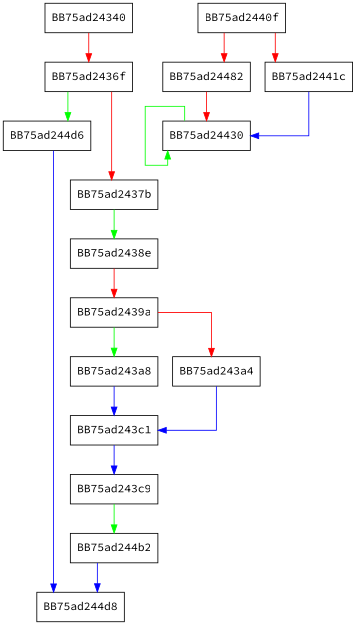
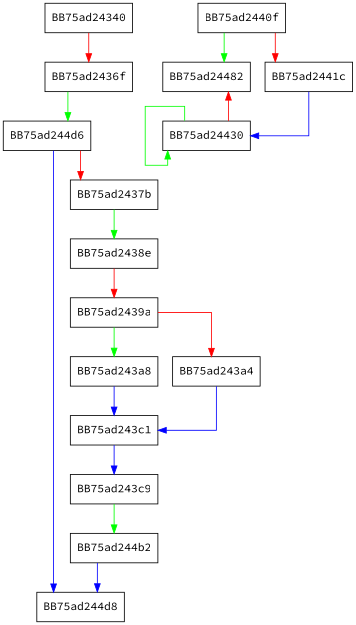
(224, 43) -> (224, 43)
(207, 102) -> (228, 111)
(112, 132) -> (81, 161)
